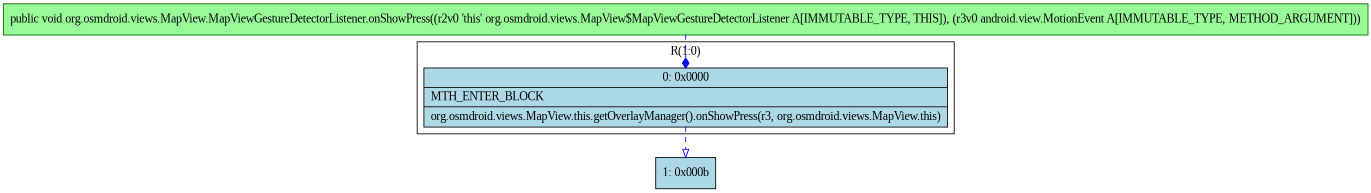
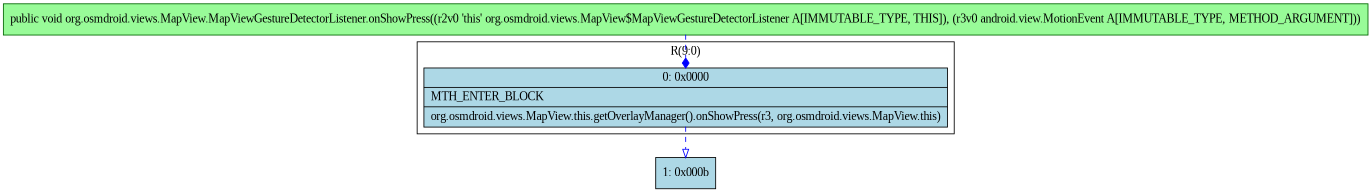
(686, 52) -> (686, 52)
